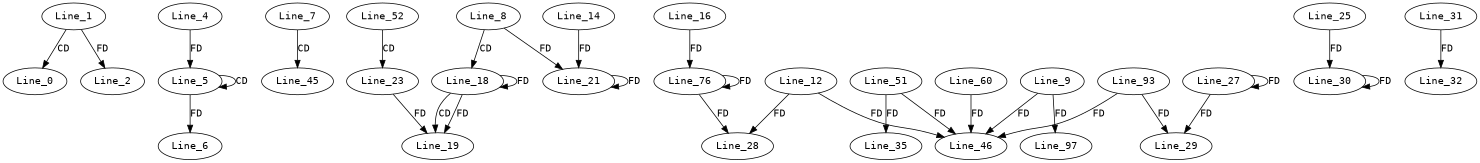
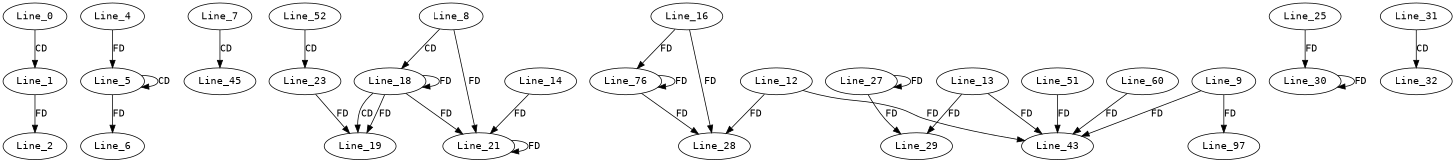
(56, 46) -> (35, 45)
(1447, 49) -> (1423, 49)
none -> (700, 78)
(1134, 81) -> (972, 81)
none -> (431, 111)
(886, 146) -> none
(971, 146) -> (1058, 146)
